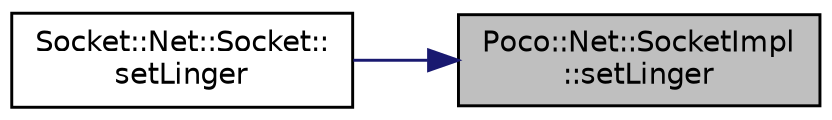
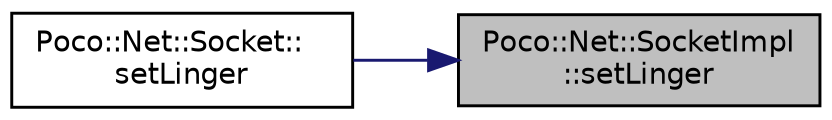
(182, 60) -> (182, 60)
